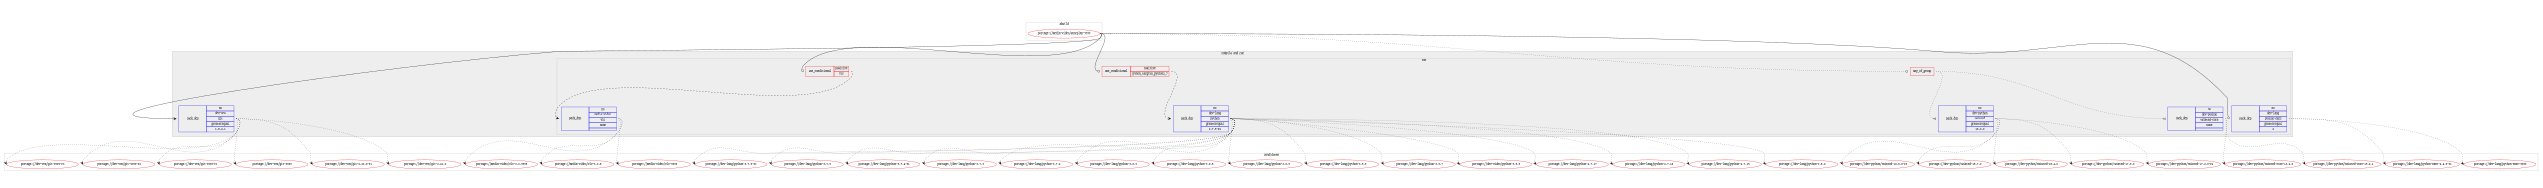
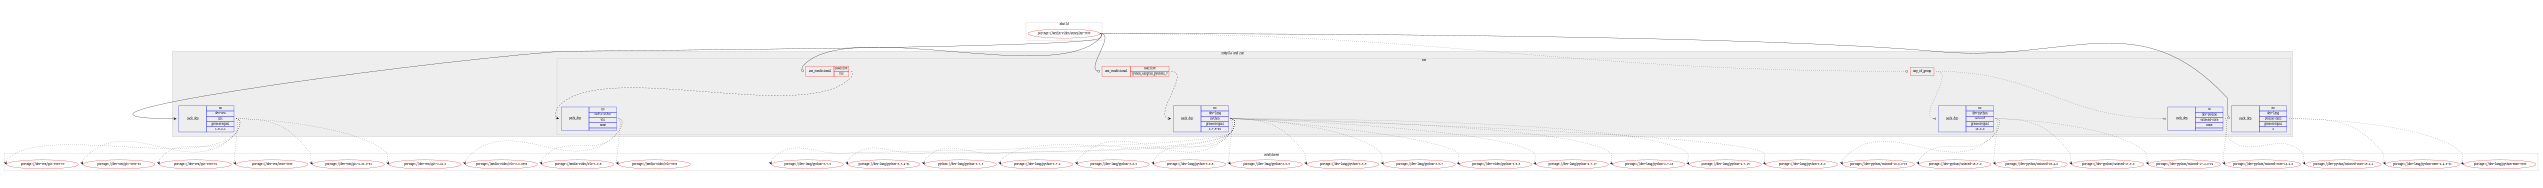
(272, 164) -> (272, 164)
(731, 164) -> none
(960, 164) -> (960, 164)
